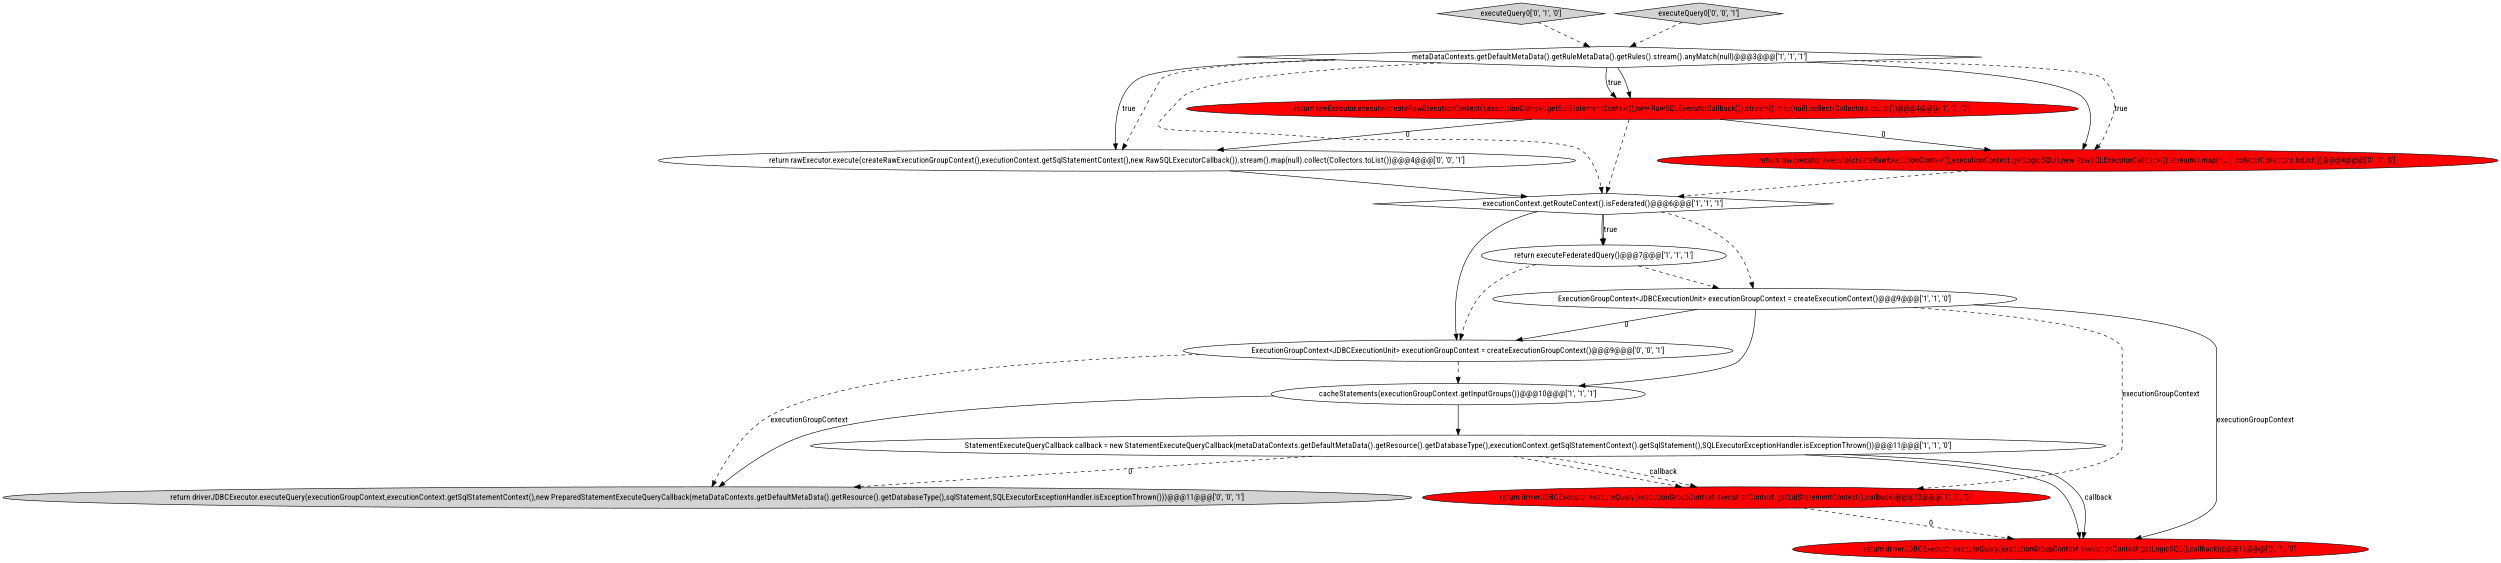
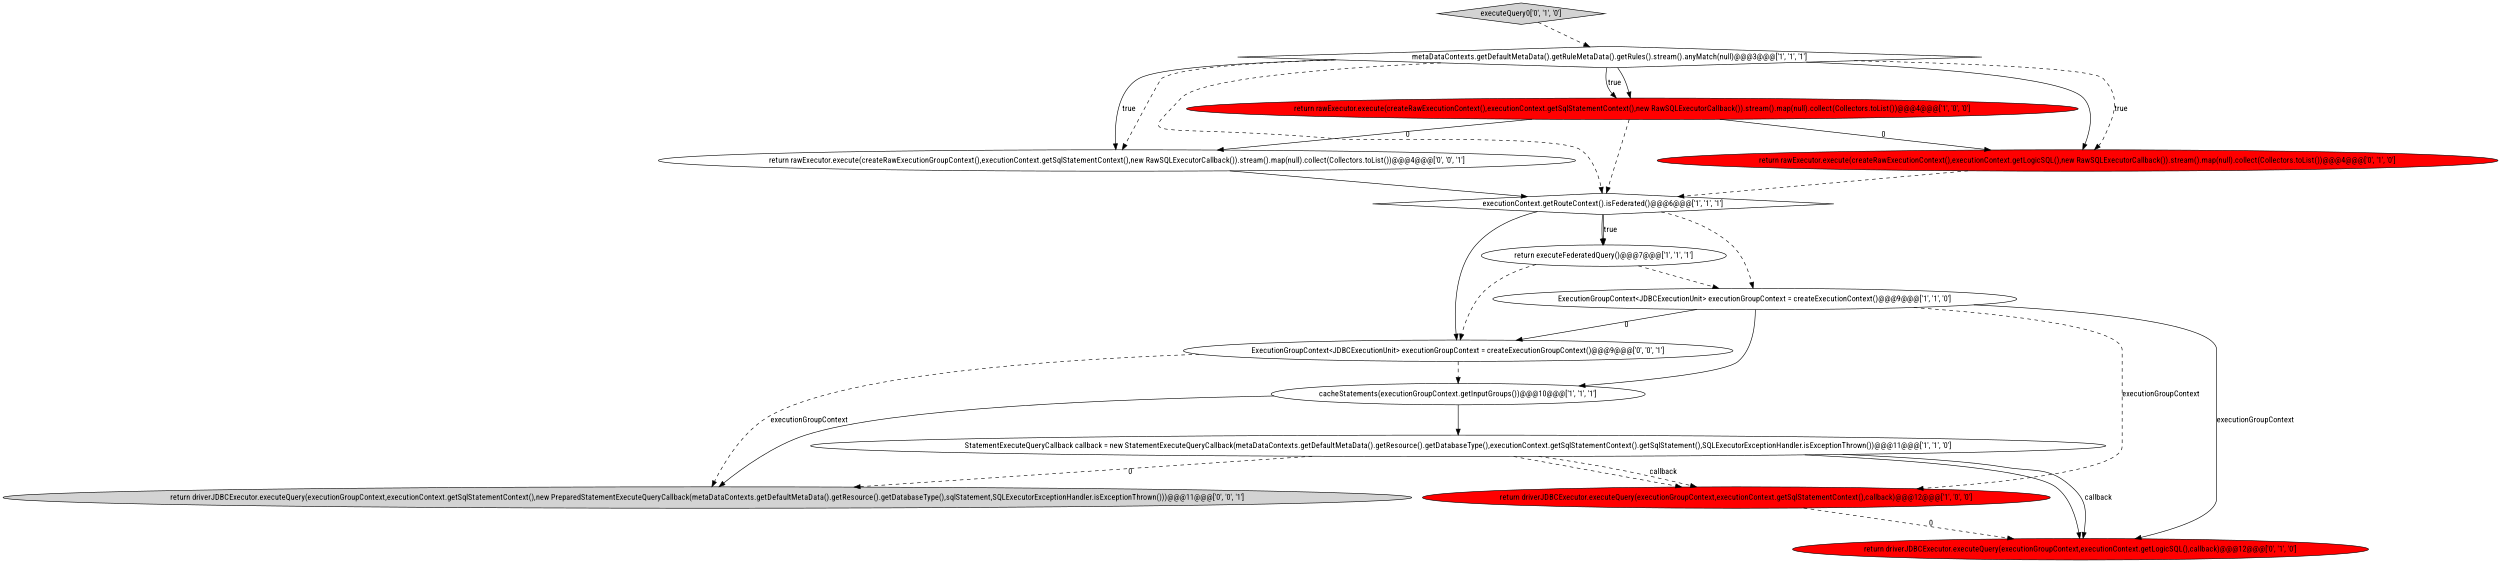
(1699, 14) -> none
